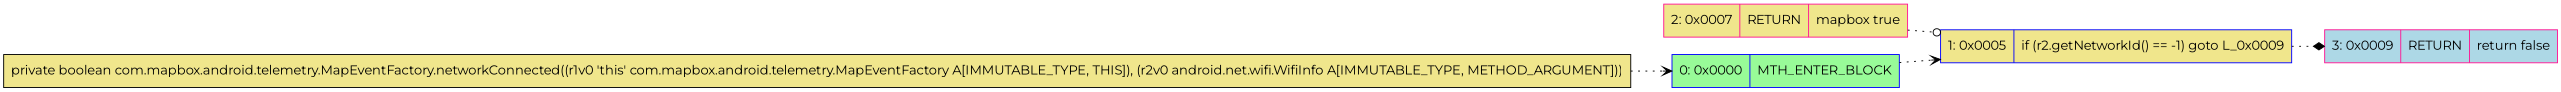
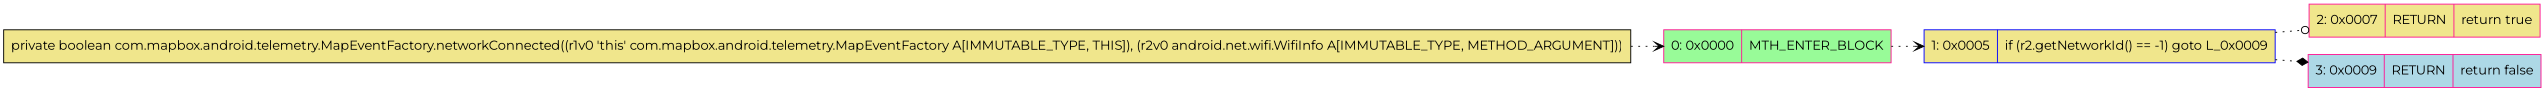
(1858, 20) -> (2497, 20)
(1920, 31) -> (2288, 31)
(1786, 71) -> (1777, 46)
